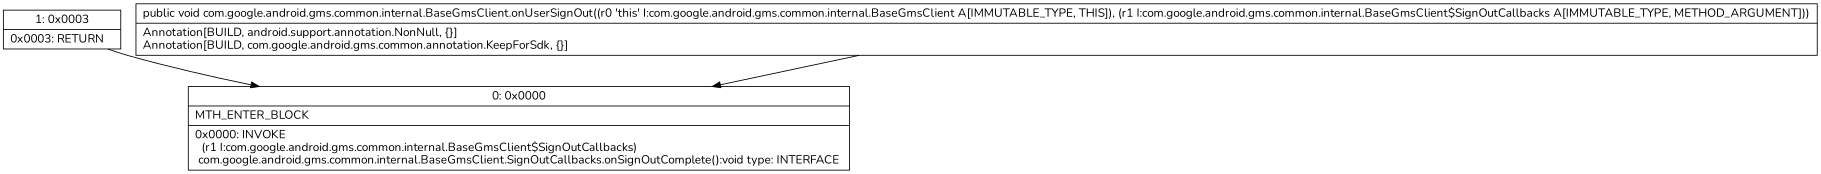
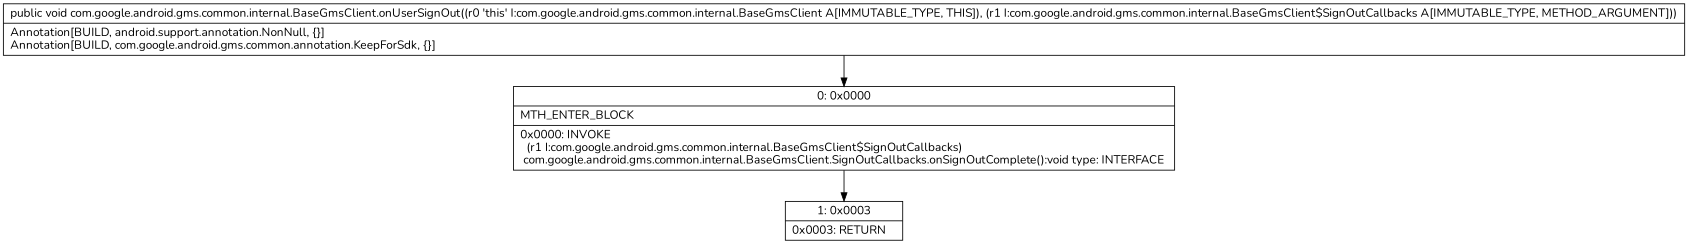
(179, 69) -> (844, 182)
